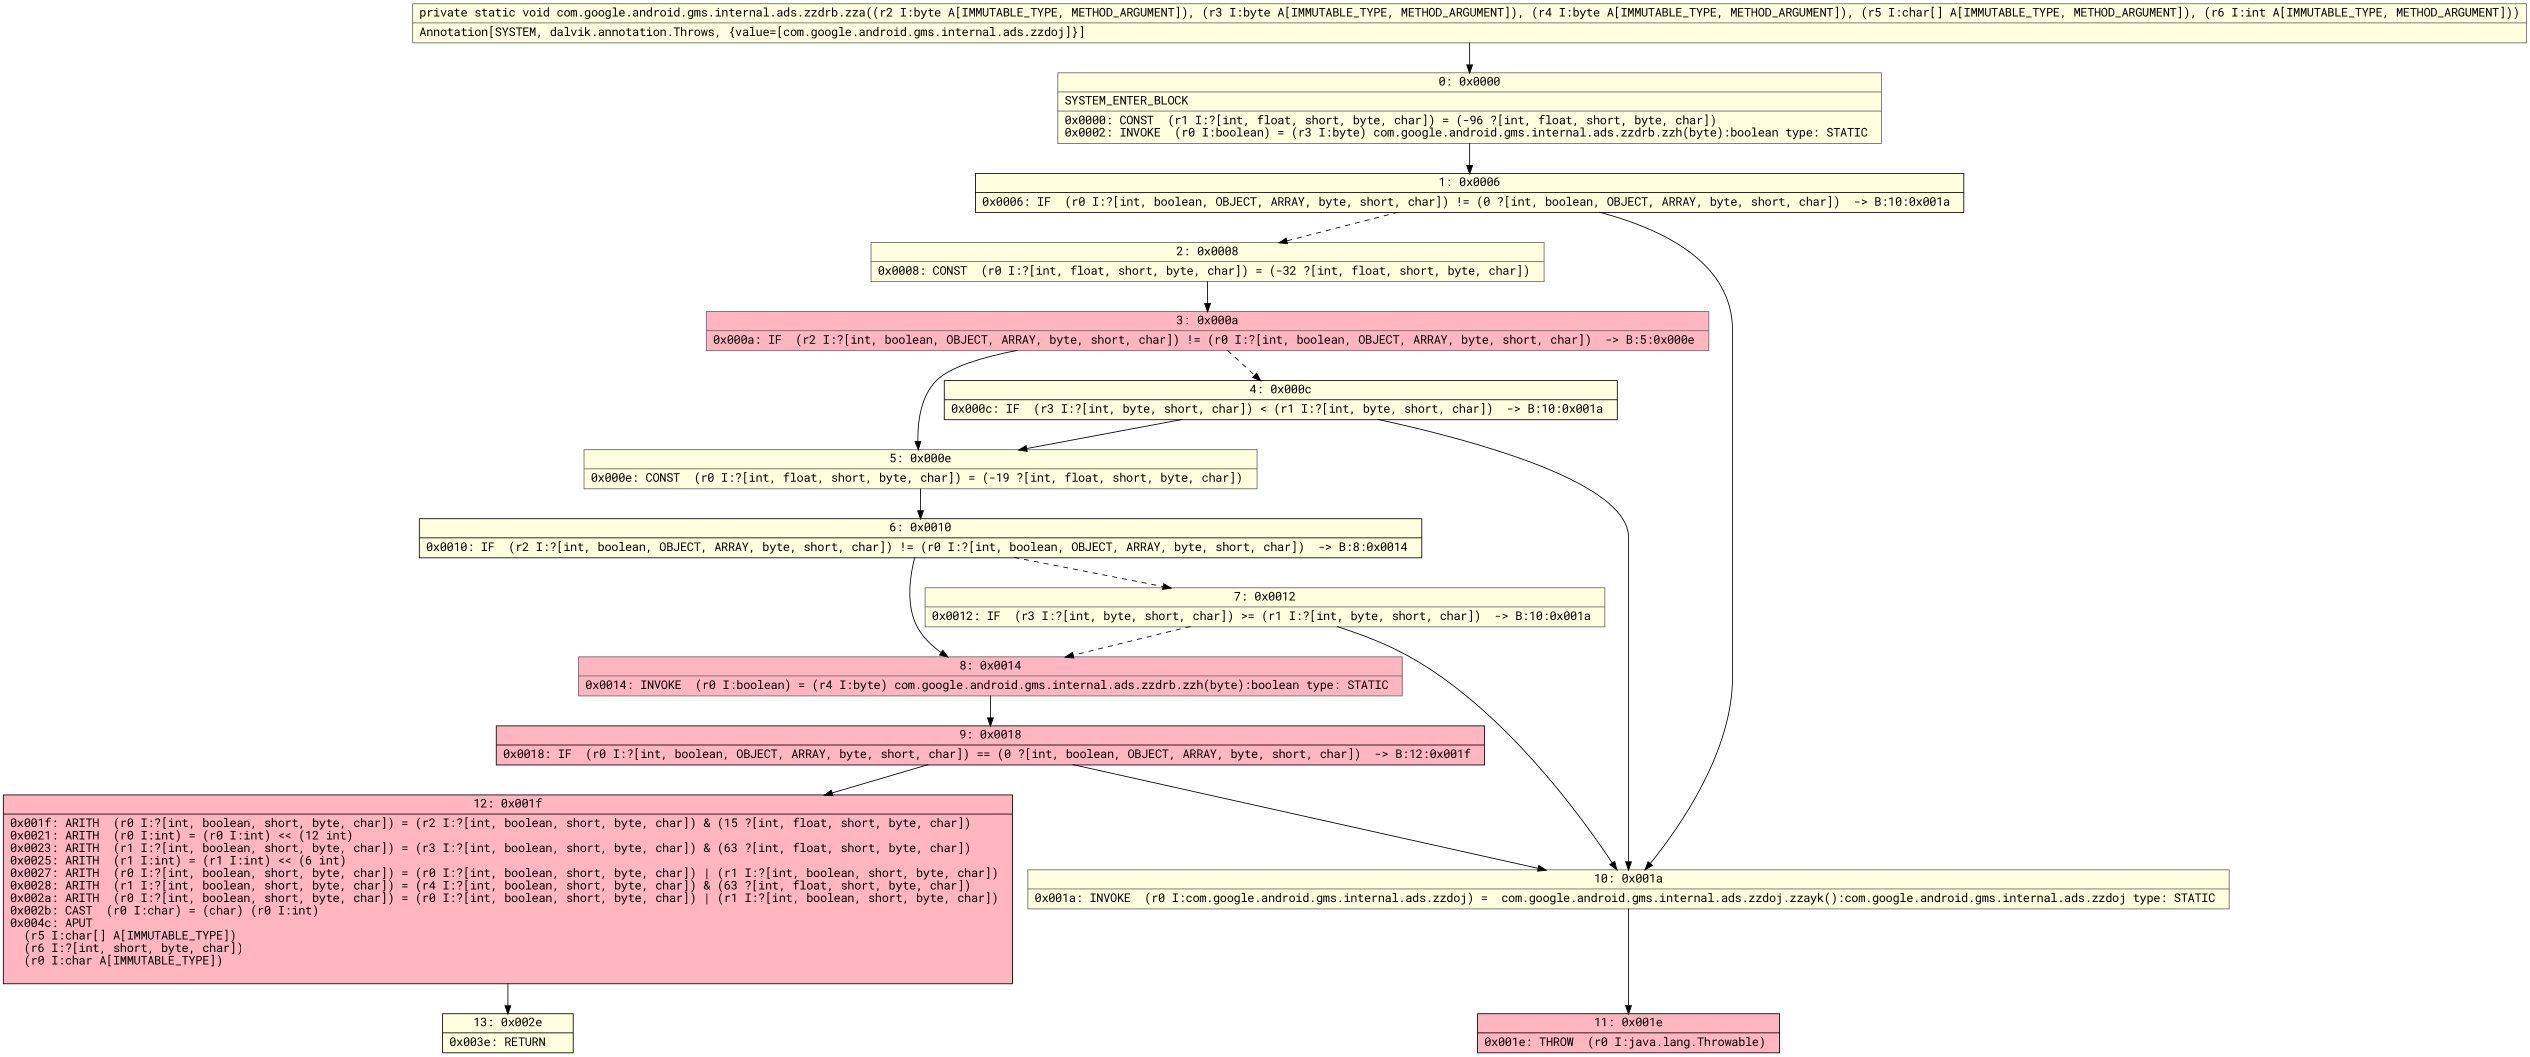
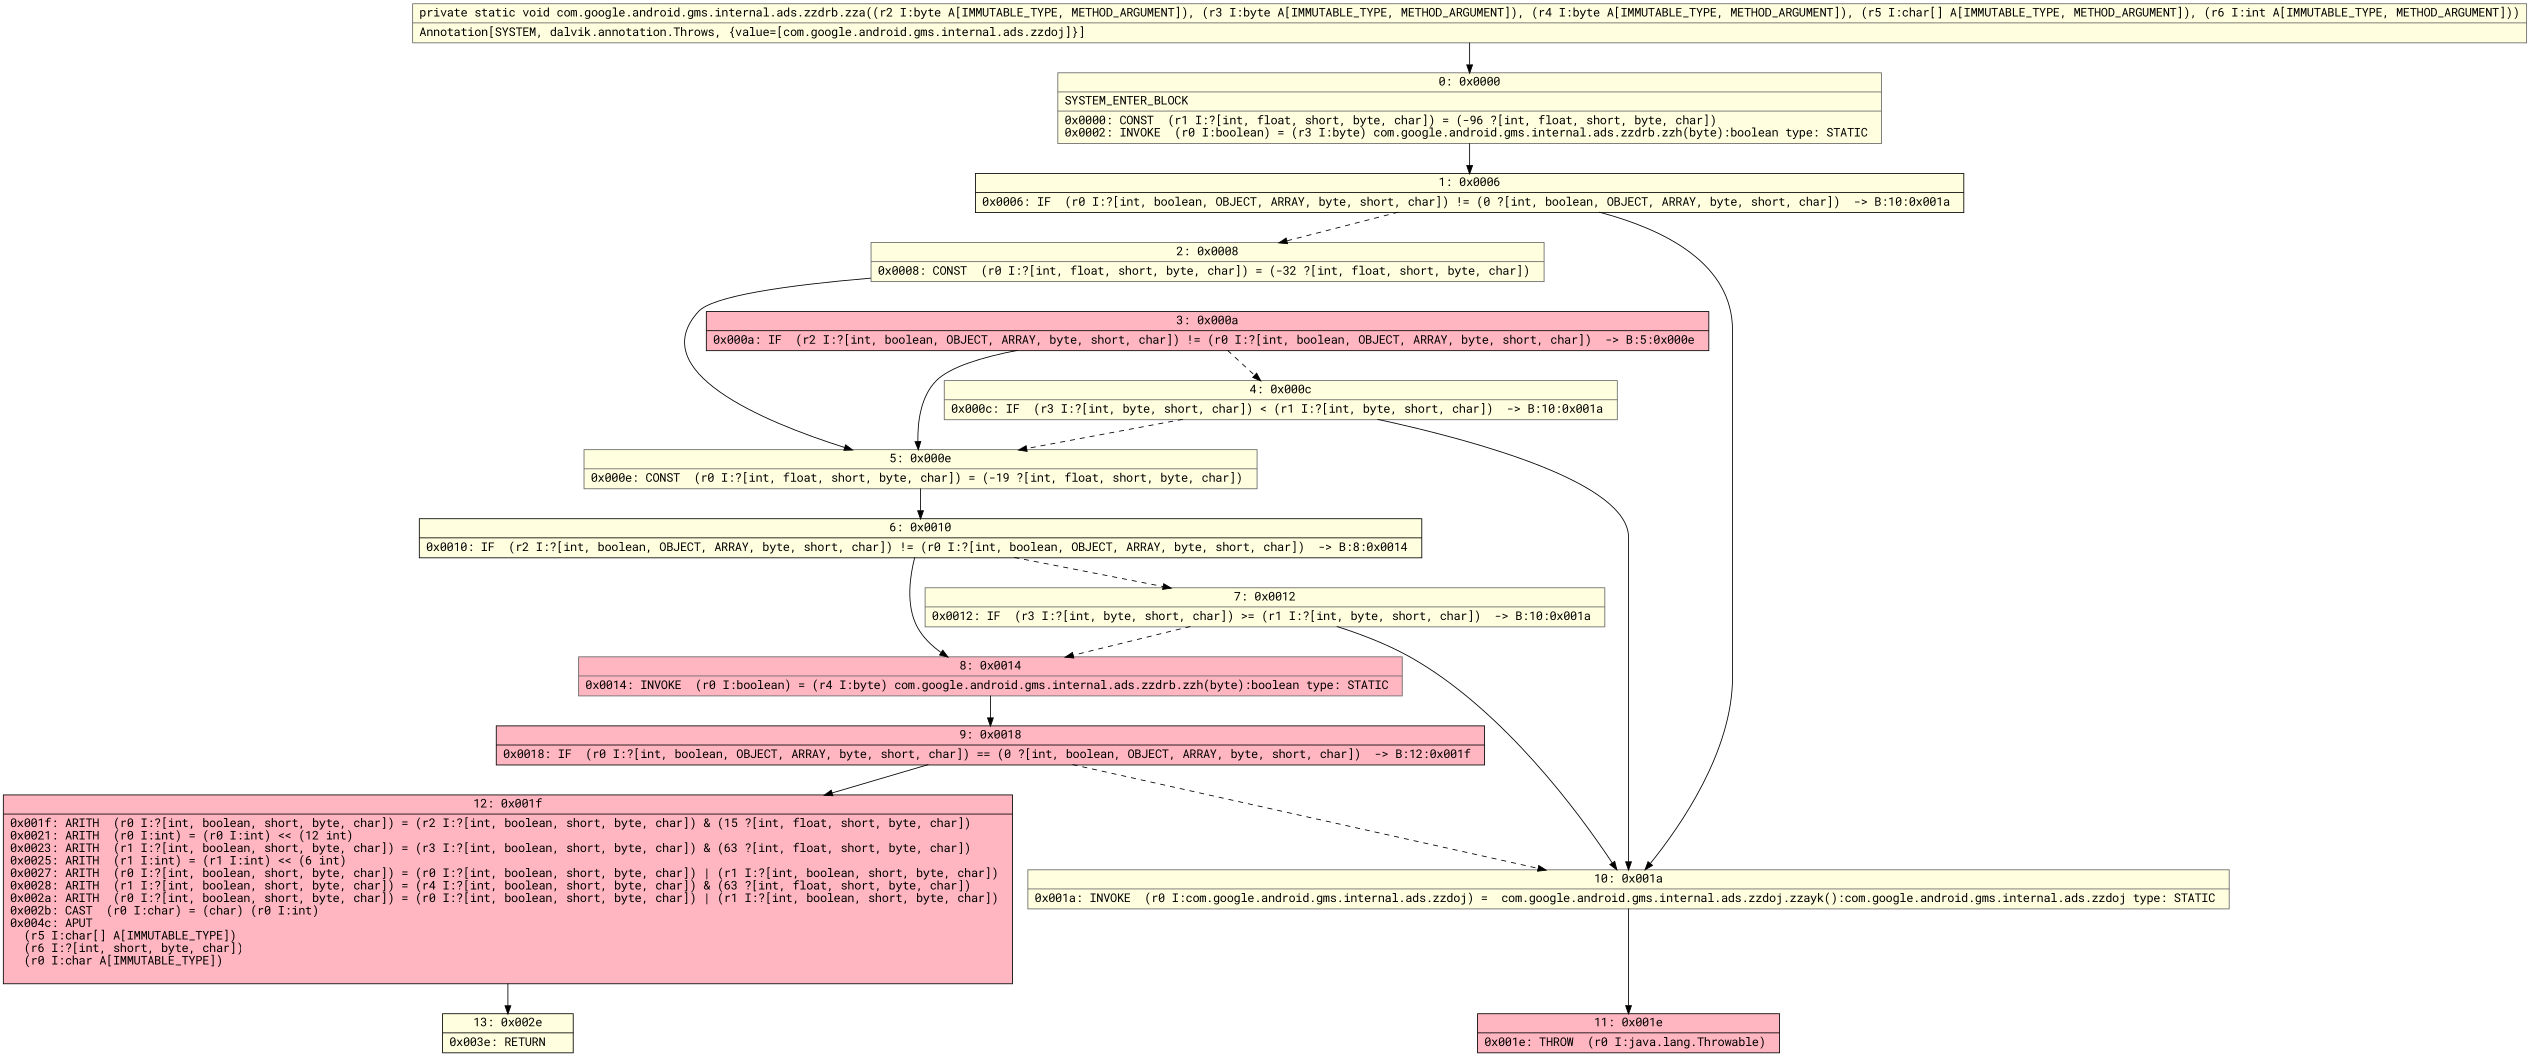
(1208, 292) -> (686, 337)
(1208, 331) -> (1208, 331)
(1281, 400) -> (1281, 400)
(1105, 434) -> (1105, 434)
(1305, 816) -> (1305, 816)
